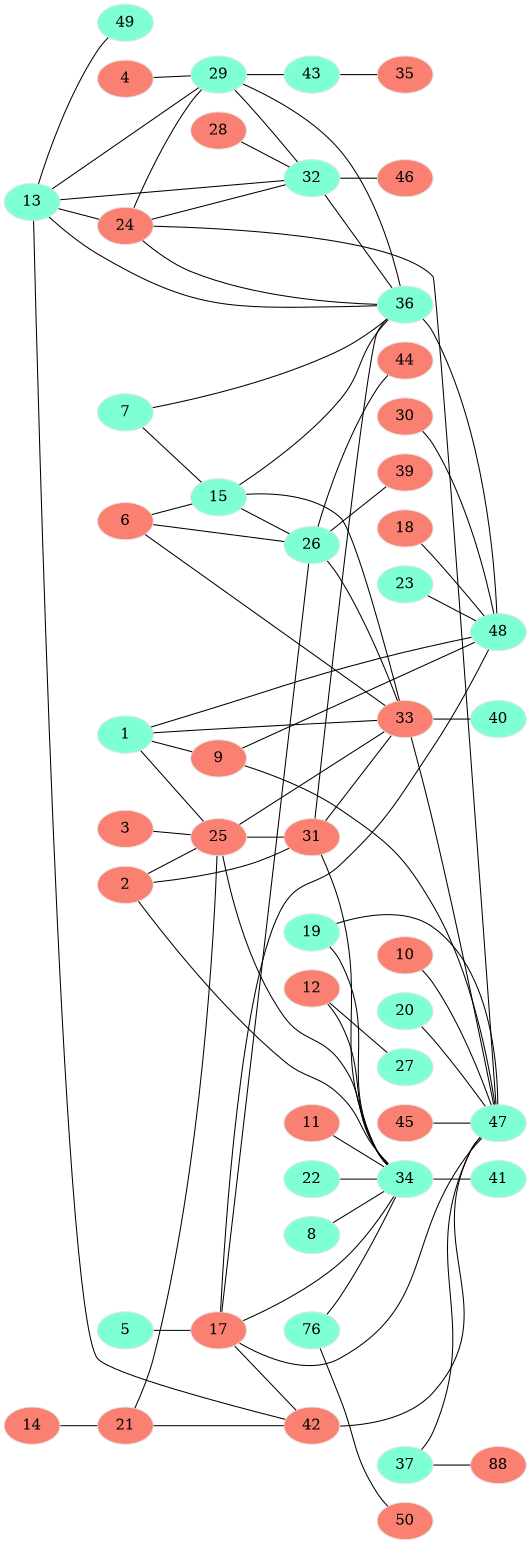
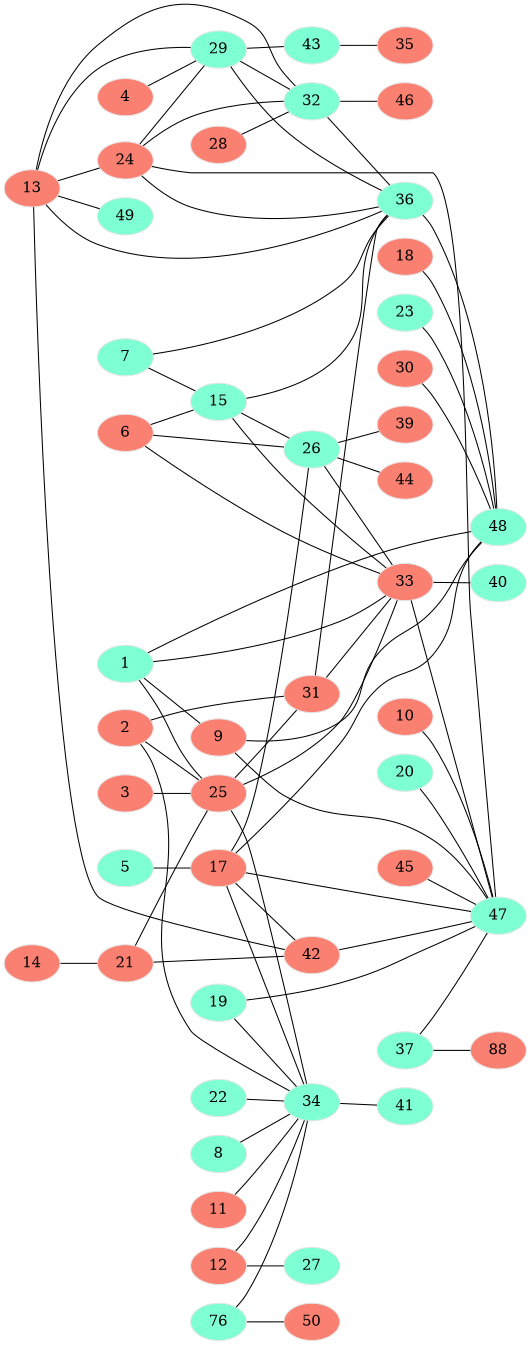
(32, 202) -> (32, 188)
(350, 963) -> none
